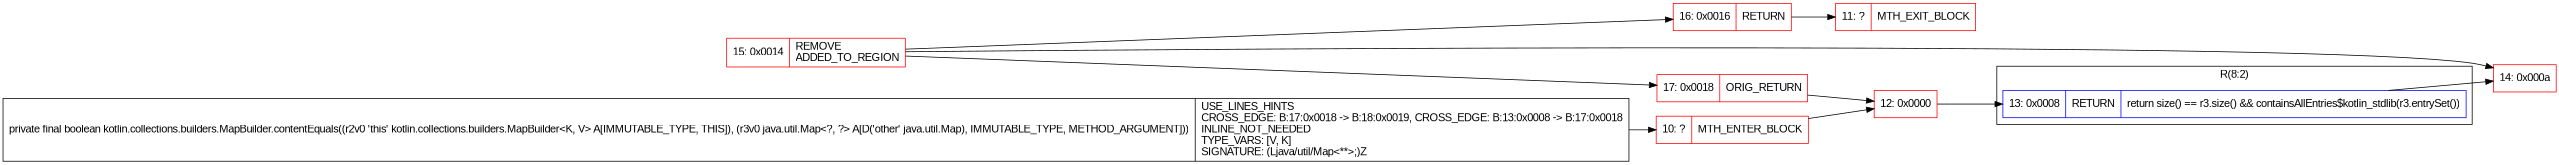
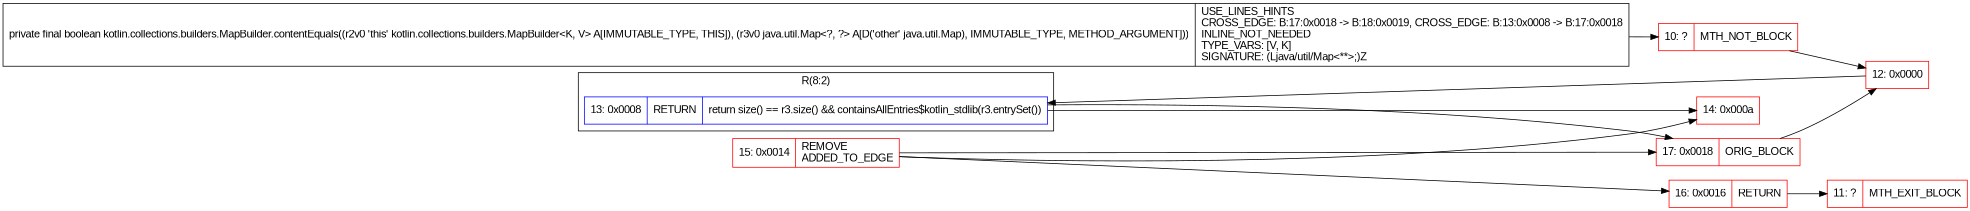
(847, 58) -> (847, 158)
(1764, 88) -> (1760, 152)
none -> (1450, 115)
(1750, 129) -> (1746, 37)
